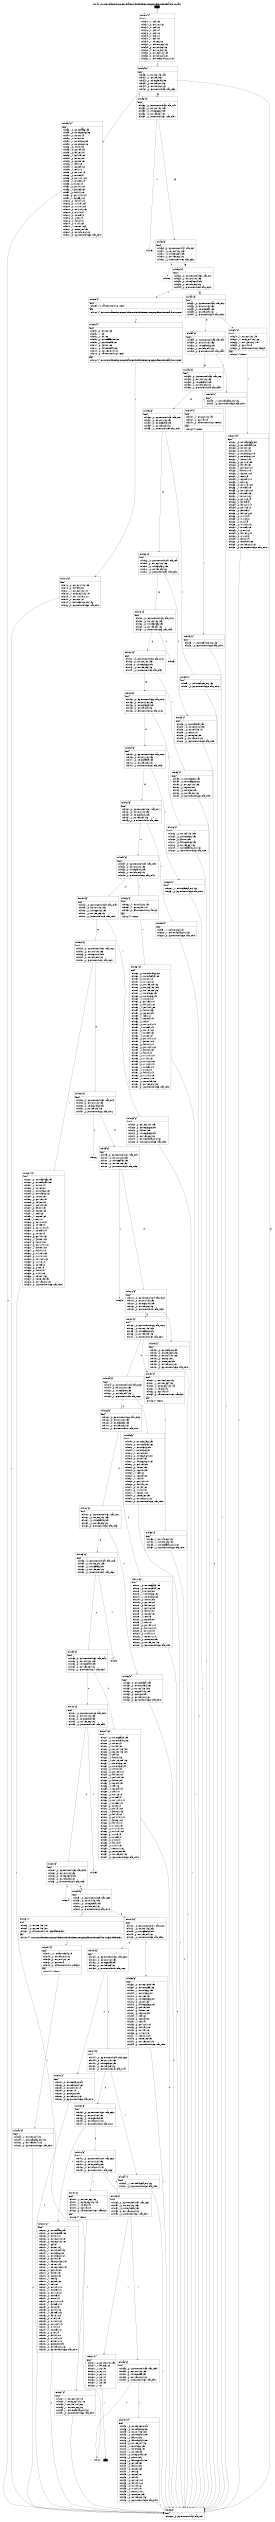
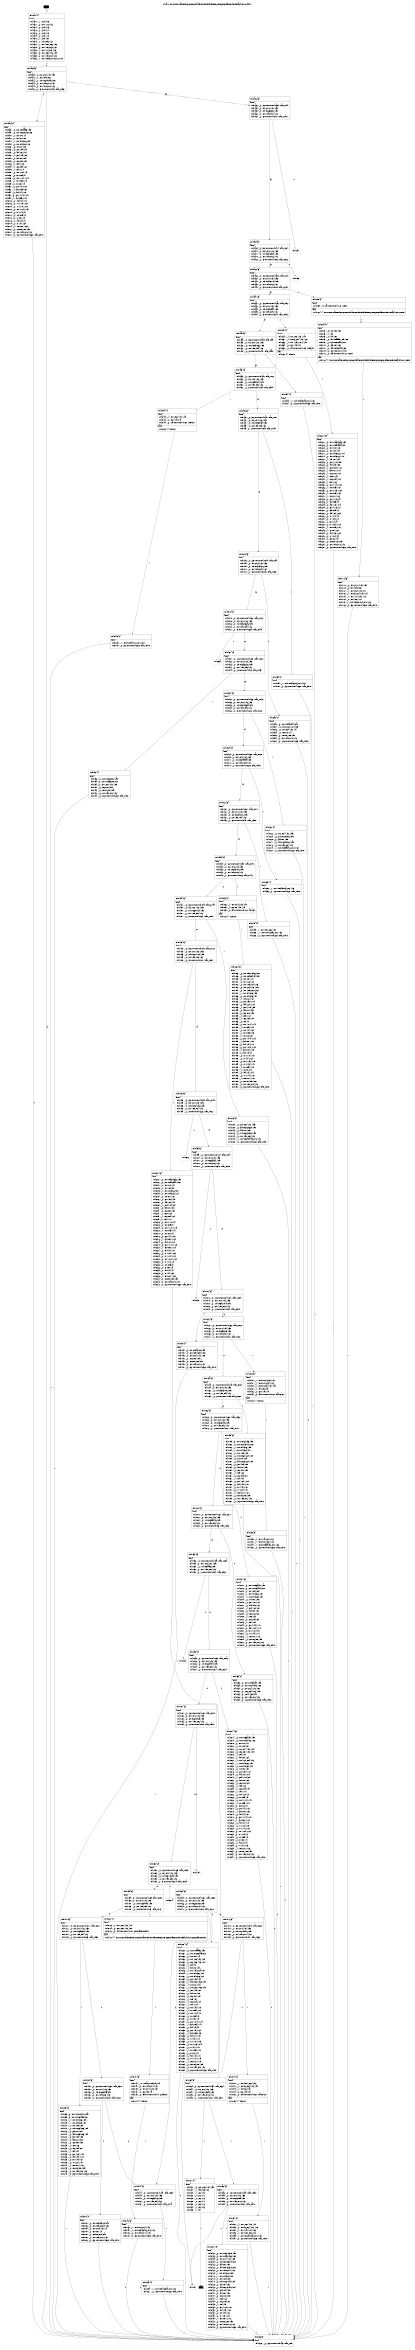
(102, 2087) -> (170, 2031)
